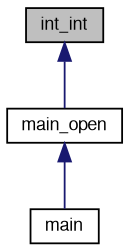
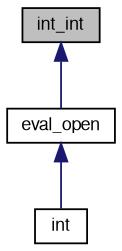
(65, 126) -> (61, 126)
(65, 226) -> (61, 226)
